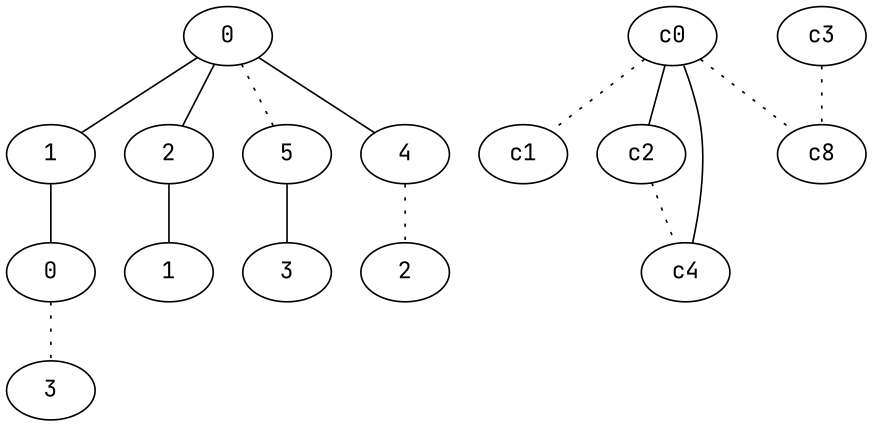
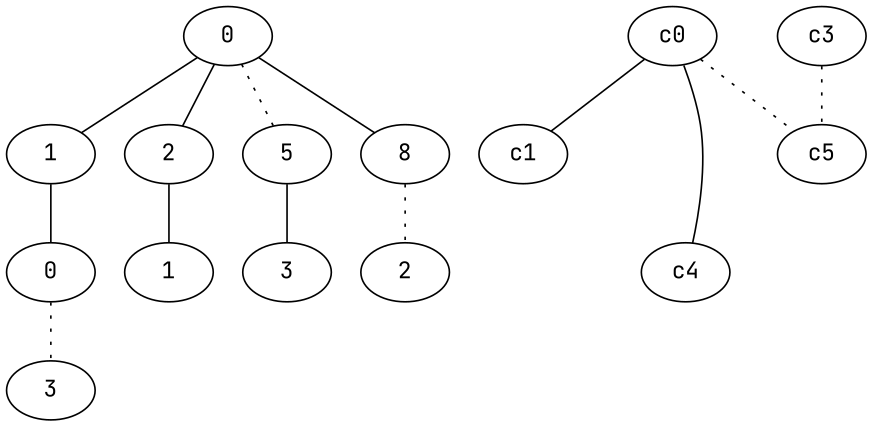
(598, 95) -> (598, 95)
(405, 154) -> (405, 154)
(641, 154) -> none
(822, 154) -> (822, 154)
